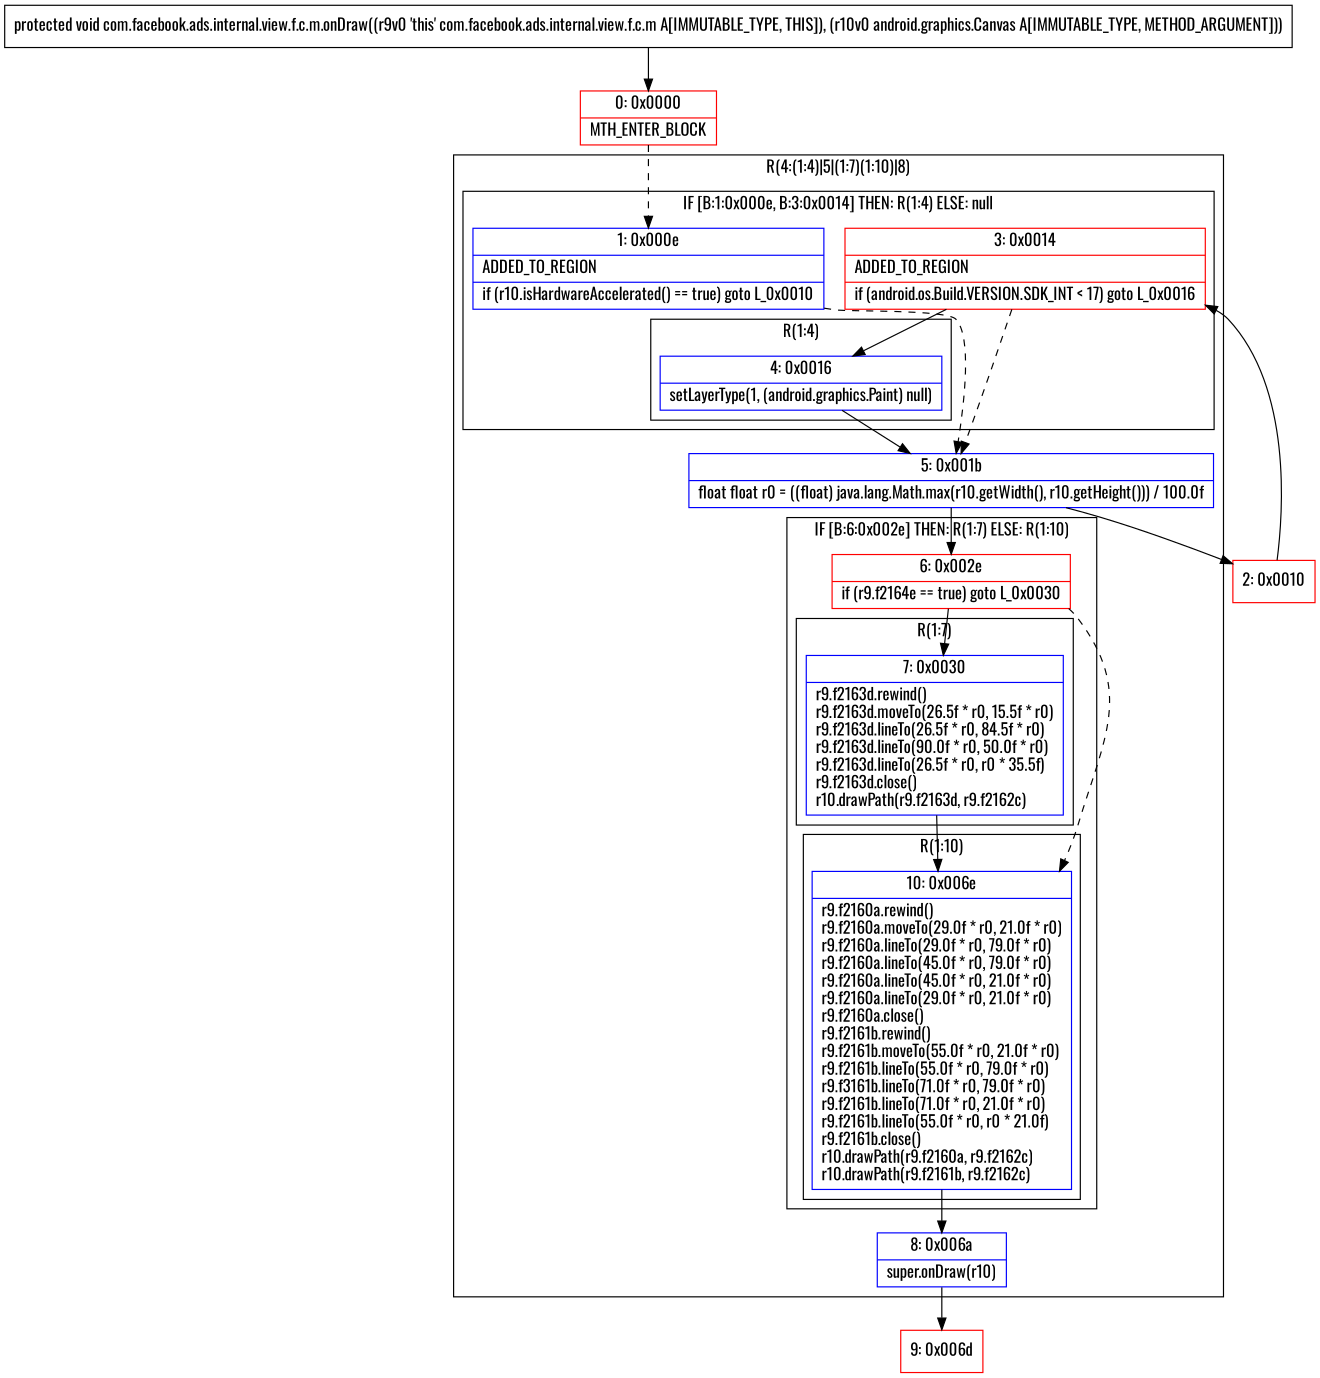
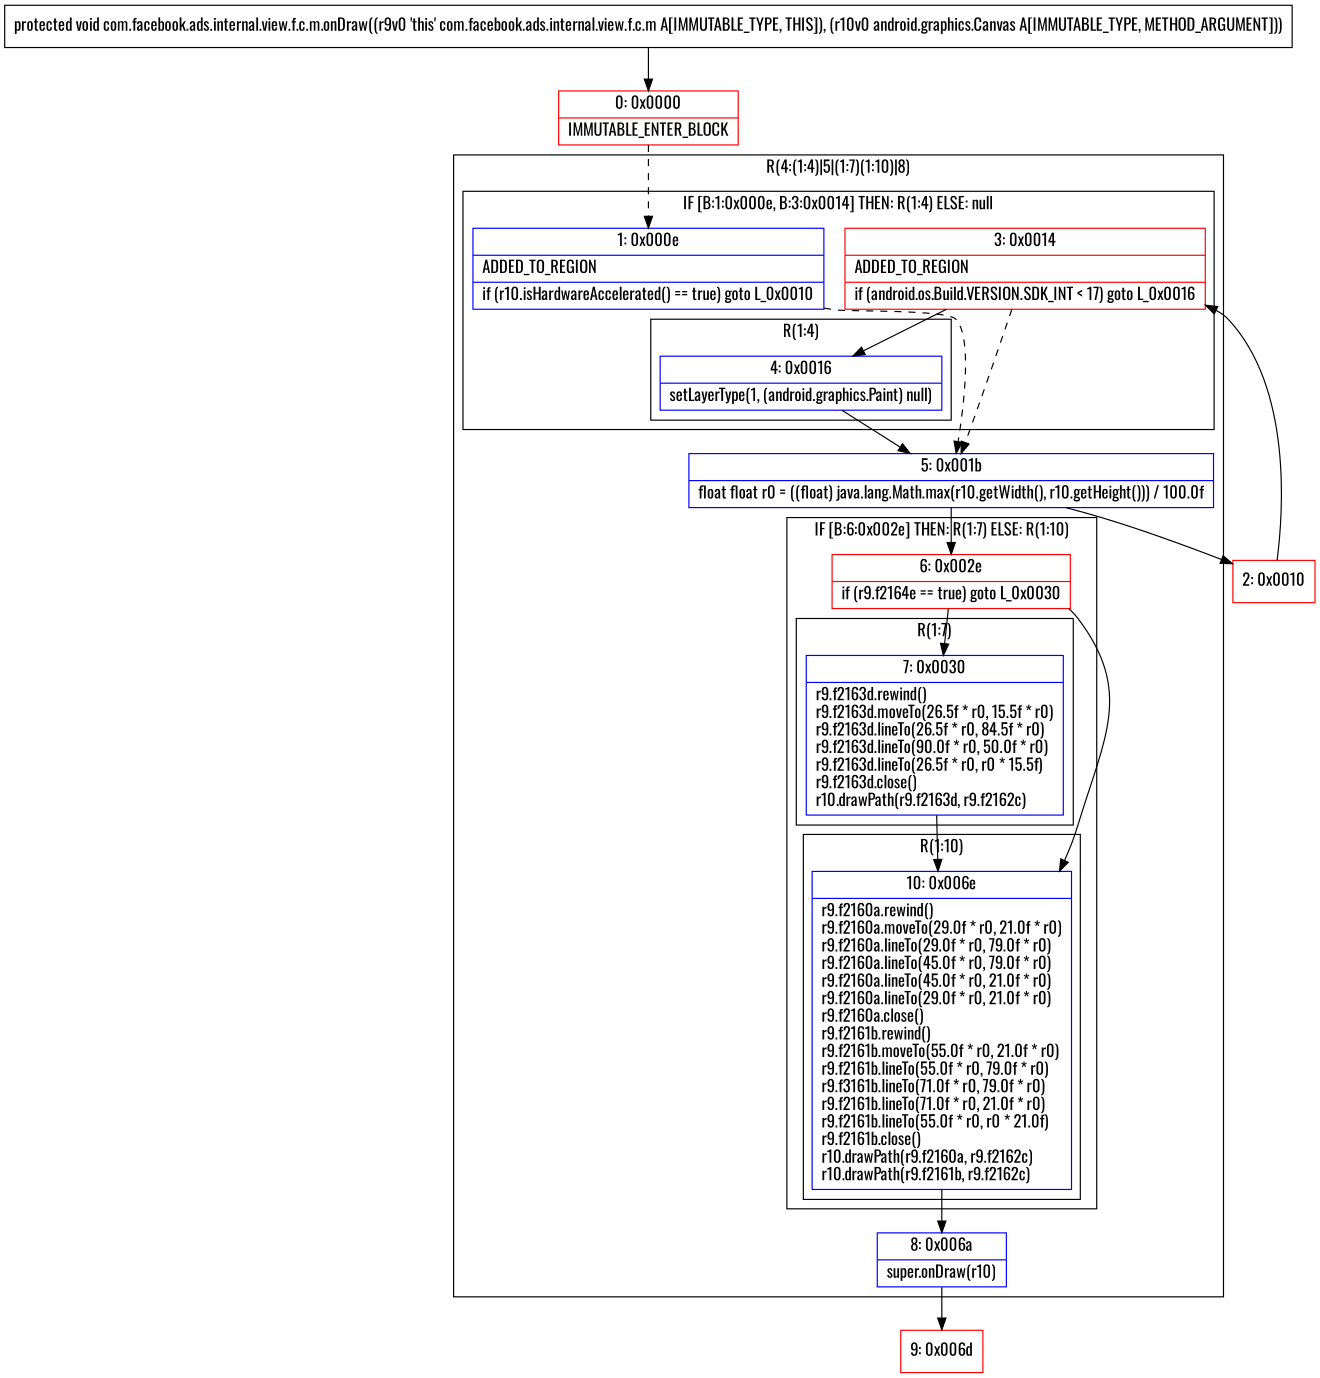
(648, 131) -> (648, 131)
(1106, 732) -> (1106, 732)
(931, 766) -> (930, 766)
